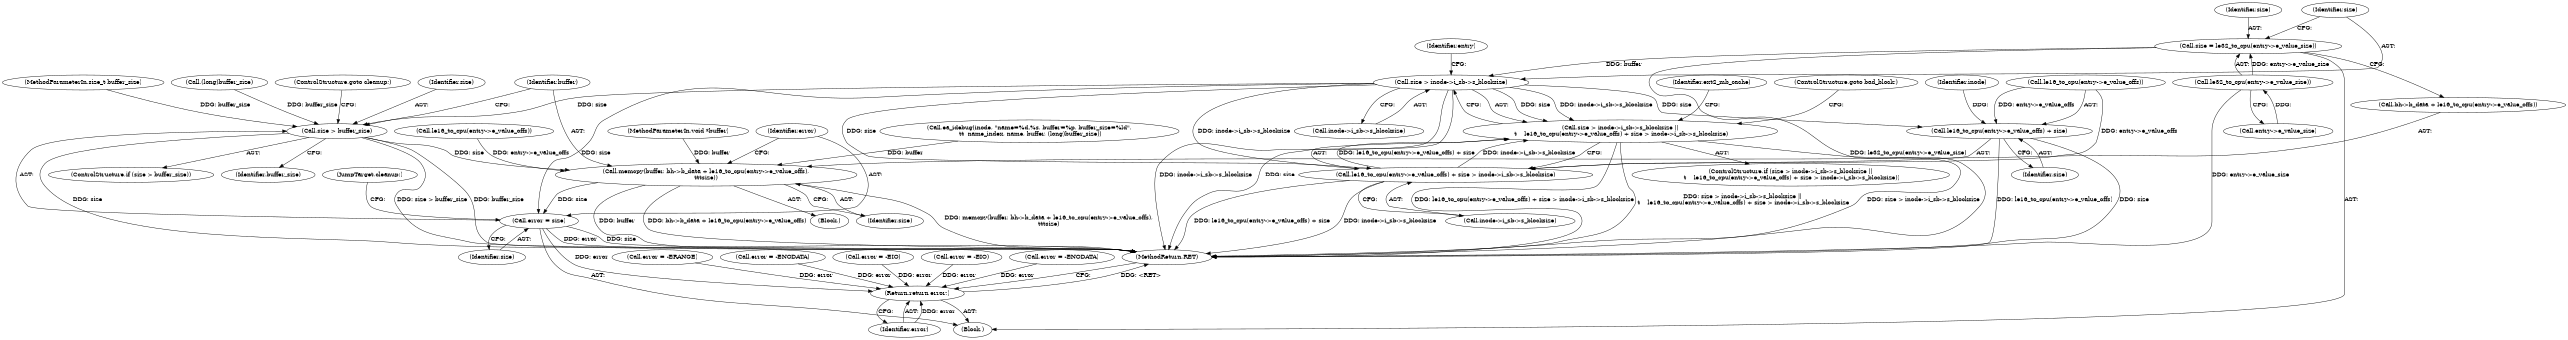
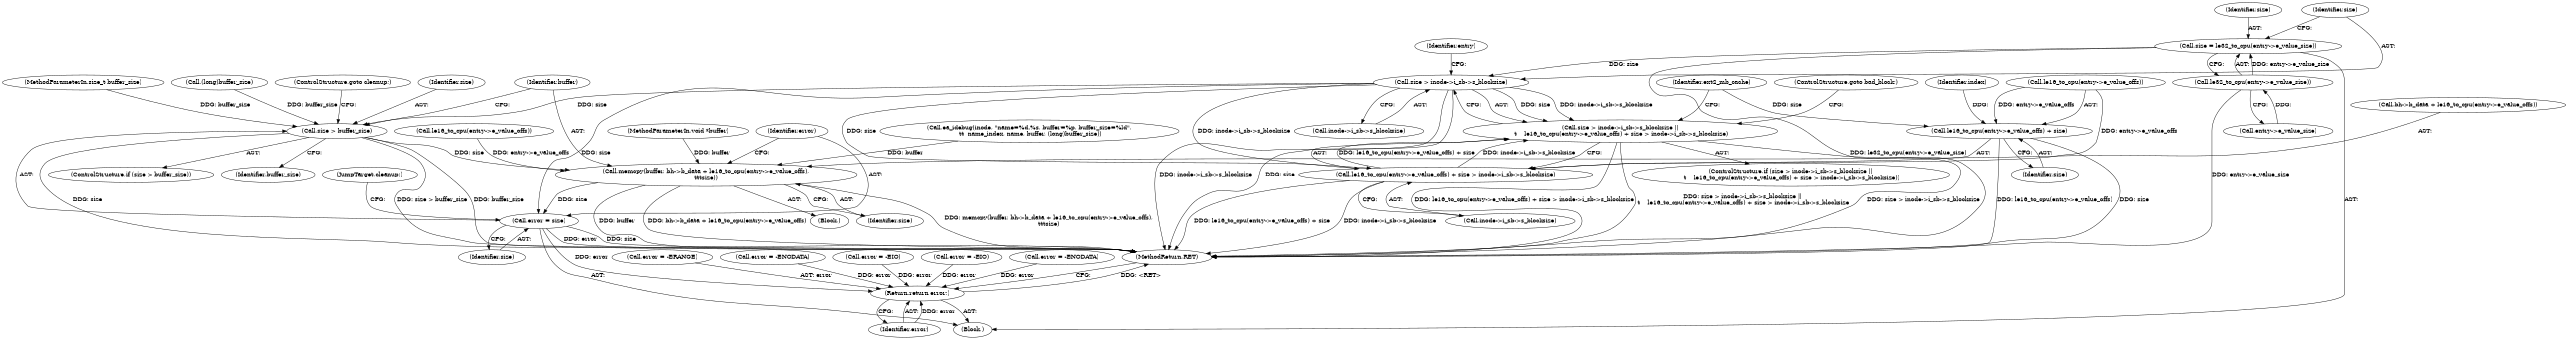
(1624, 64) -> (1624, 64)
(2381, 71) -> (2207, 62)
(1962, 82) -> (1962, 82)
(1696, 115) -> (1821, 118)
(816, 275) -> (816, 275)
